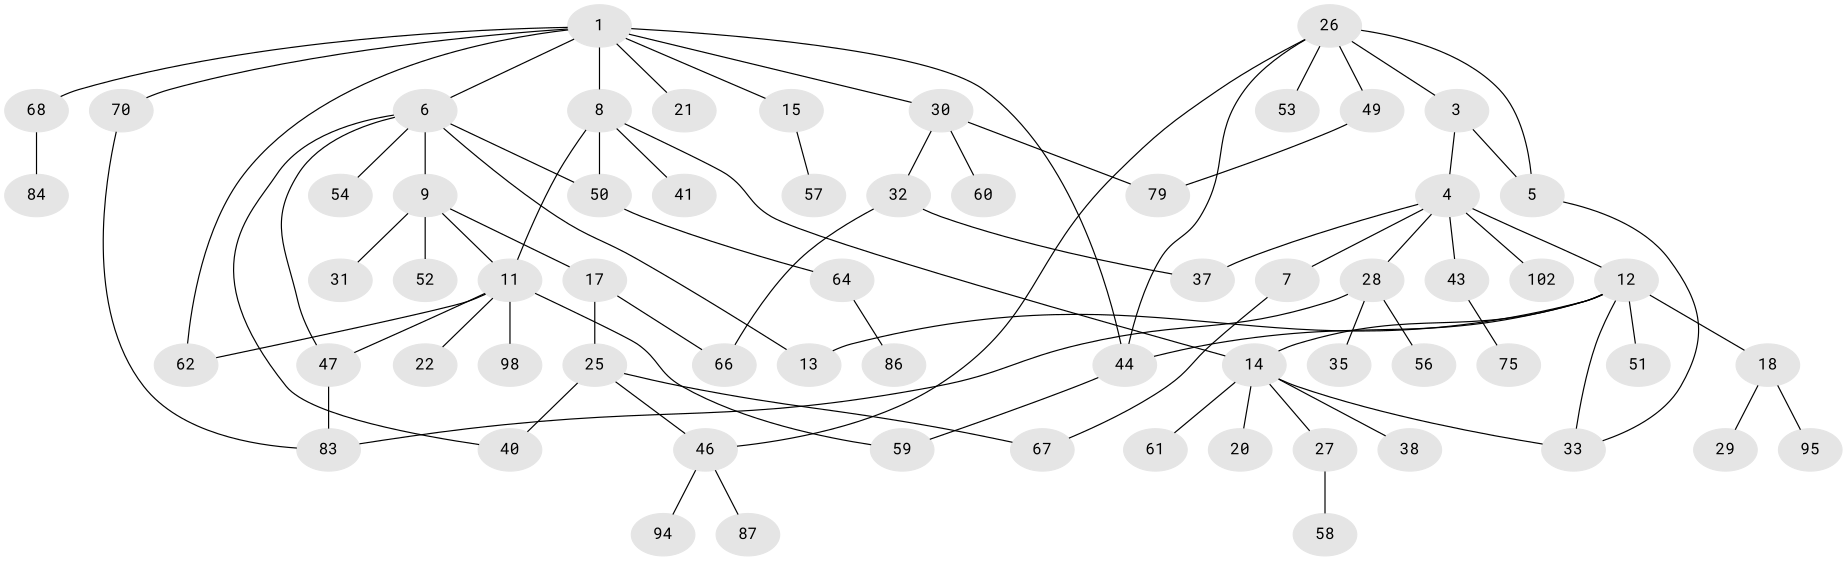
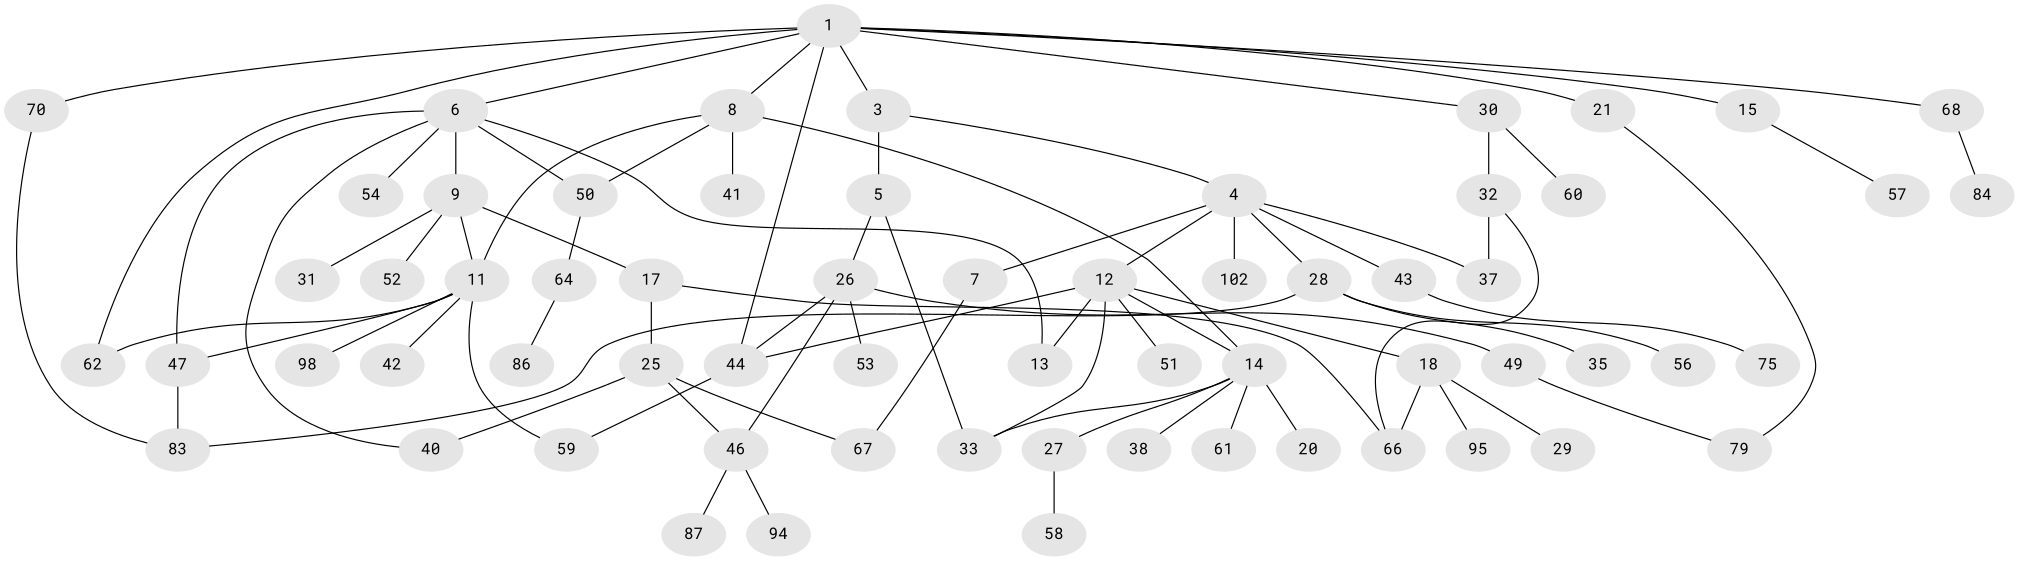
(1393, 68) -> (854, 68)
(1053, 155) -> (1767, 267)
(425, 365) -> (392, 365)
none -> (1411, 408)
